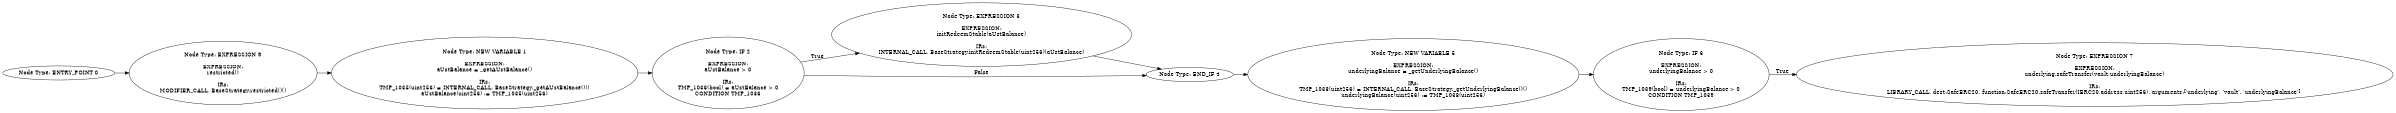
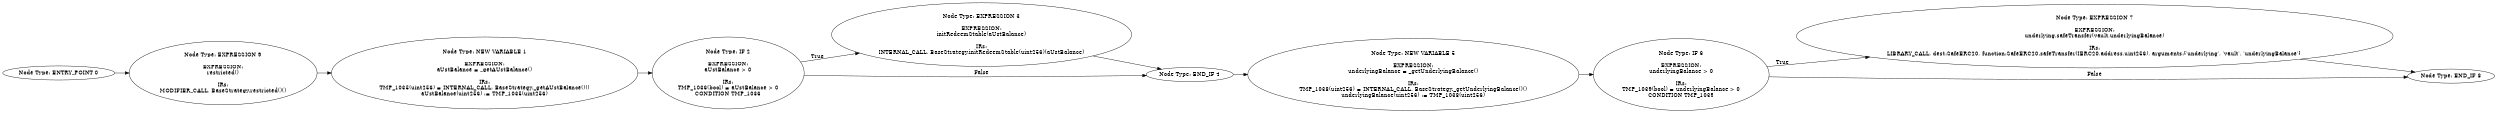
none -> (2451, 76)
